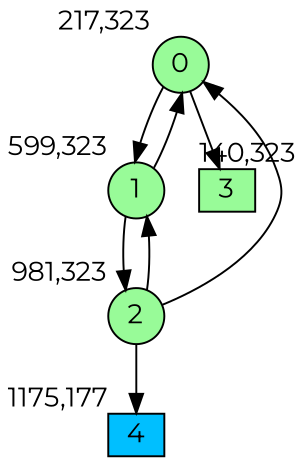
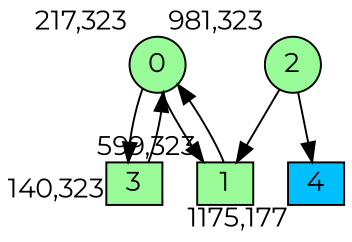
(136, 190) -> (225, 184)
(274, 217) -> (156, 137)
(123, 244) -> none
